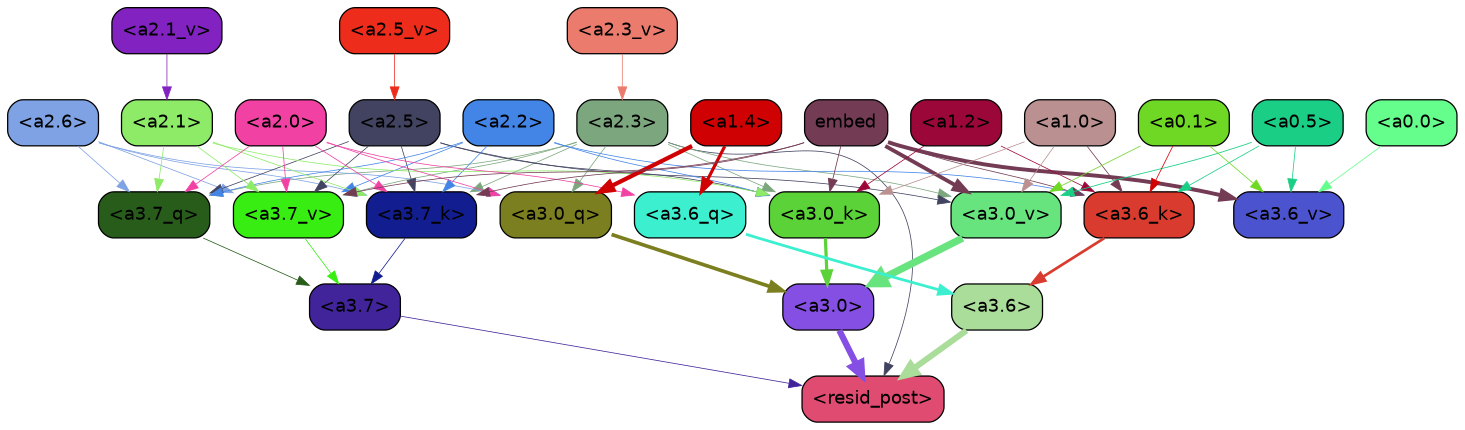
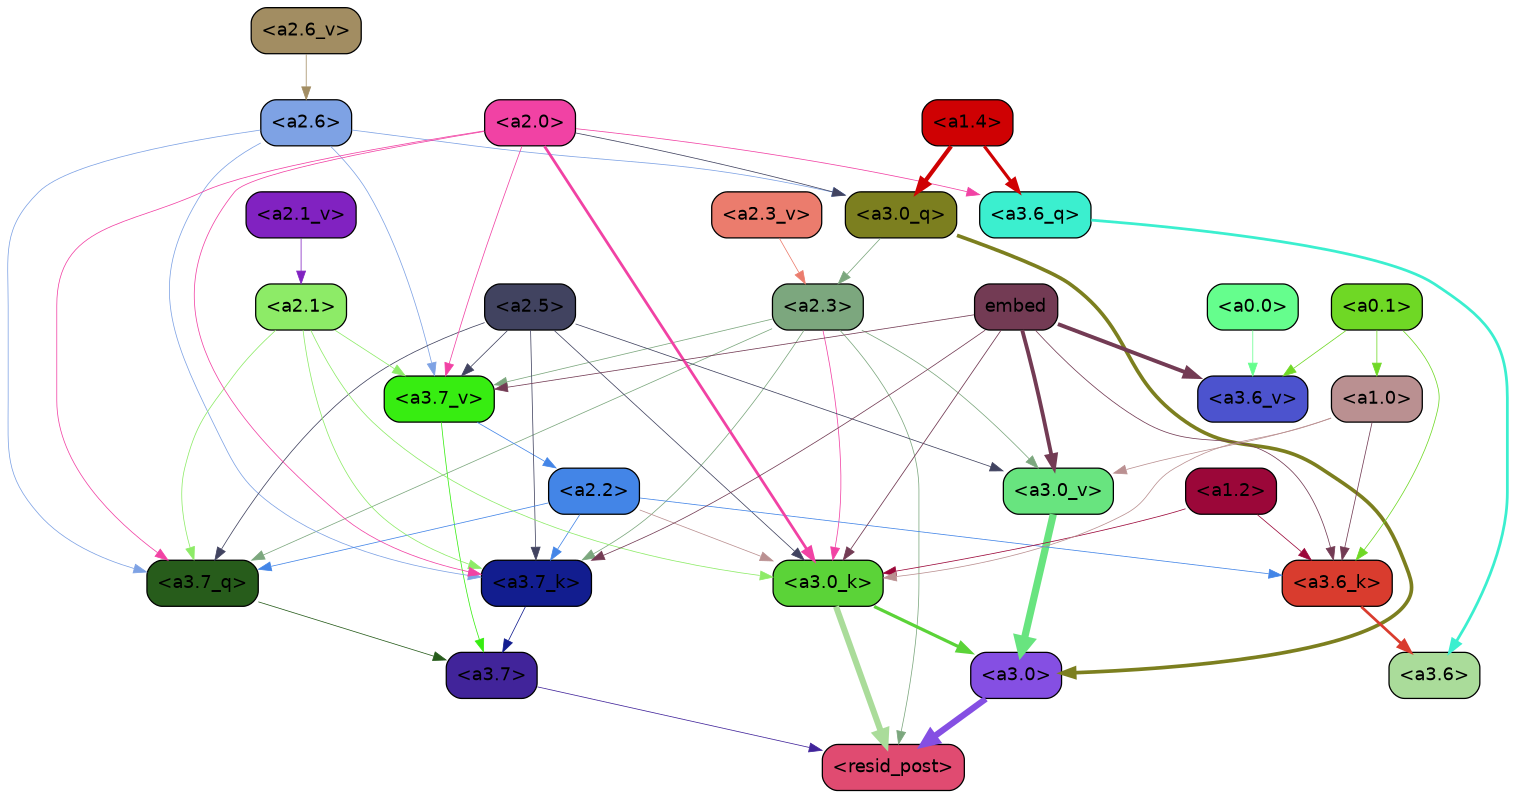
none -> (306, 31)
(395, 31) -> none
(1298, 123) -> none
(1166, 159) -> (1427, 443)
(853, 161) -> (919, 520)
(1111, 161) -> (1377, 347)
(593, 164) -> (864, 256)
(409, 165) -> (504, 438)
(716, 165) -> (839, 439)
(407, 168) -> (705, 160)
(655, 169) -> (700, 533)
none -> (662, 328)
(940, 349) -> (859, 669)
